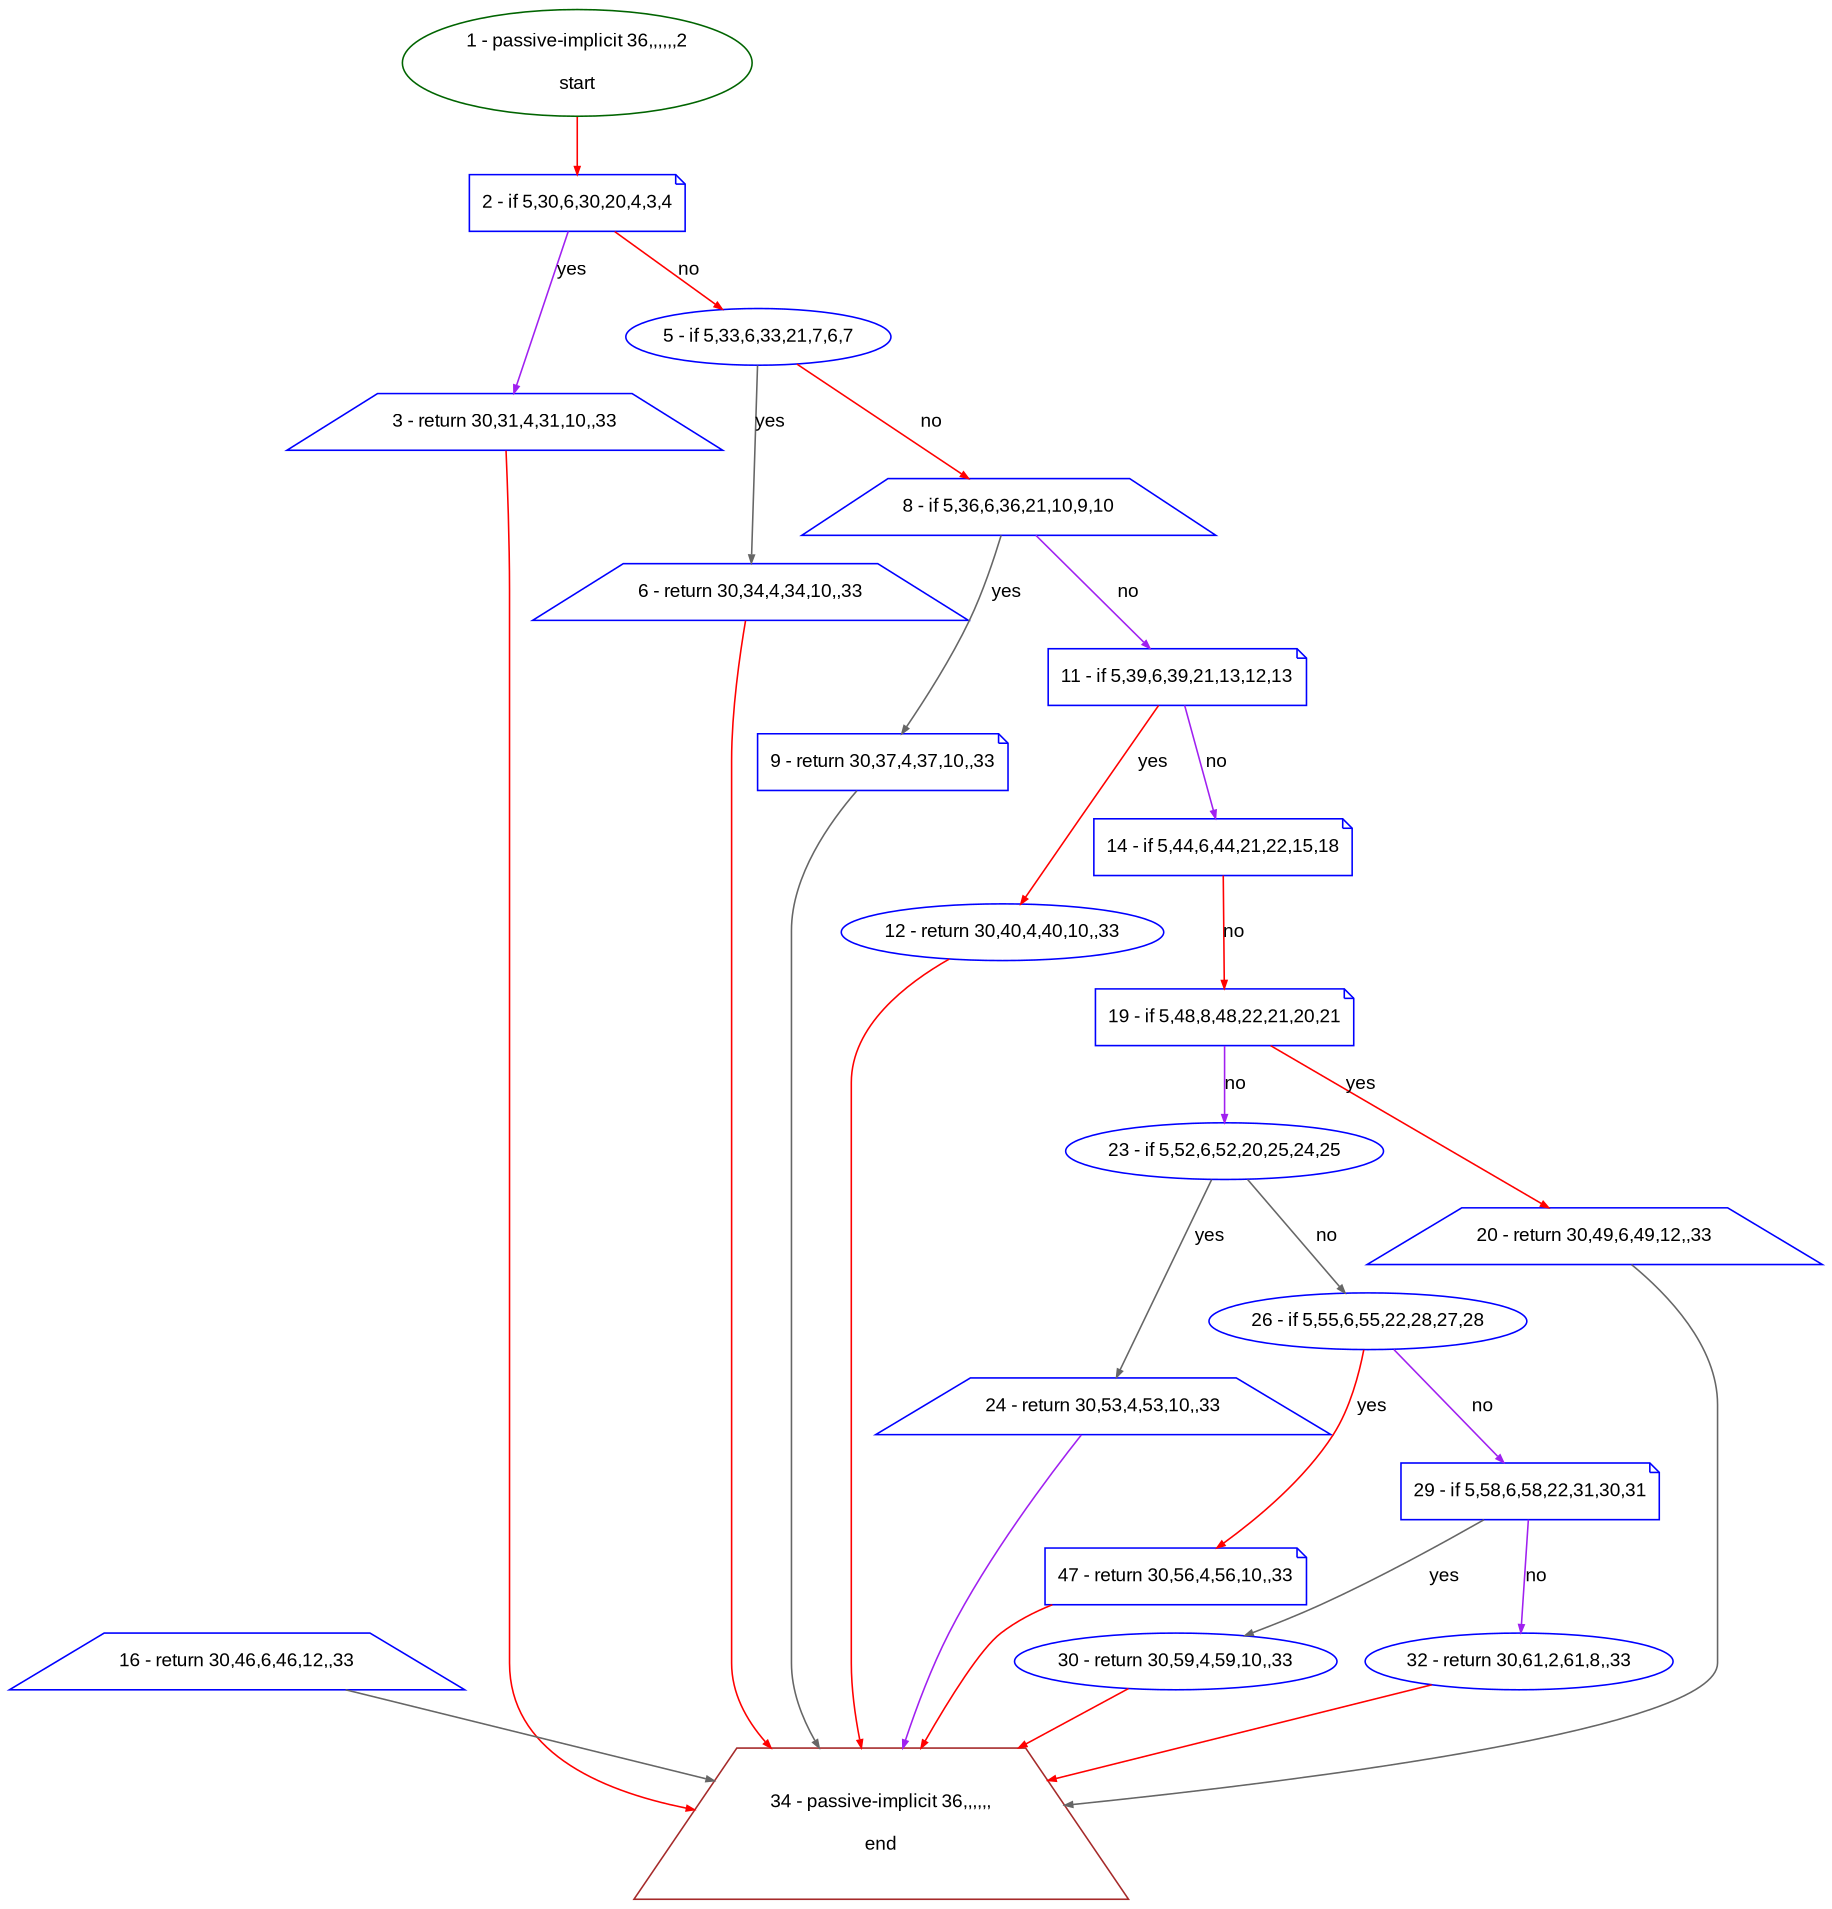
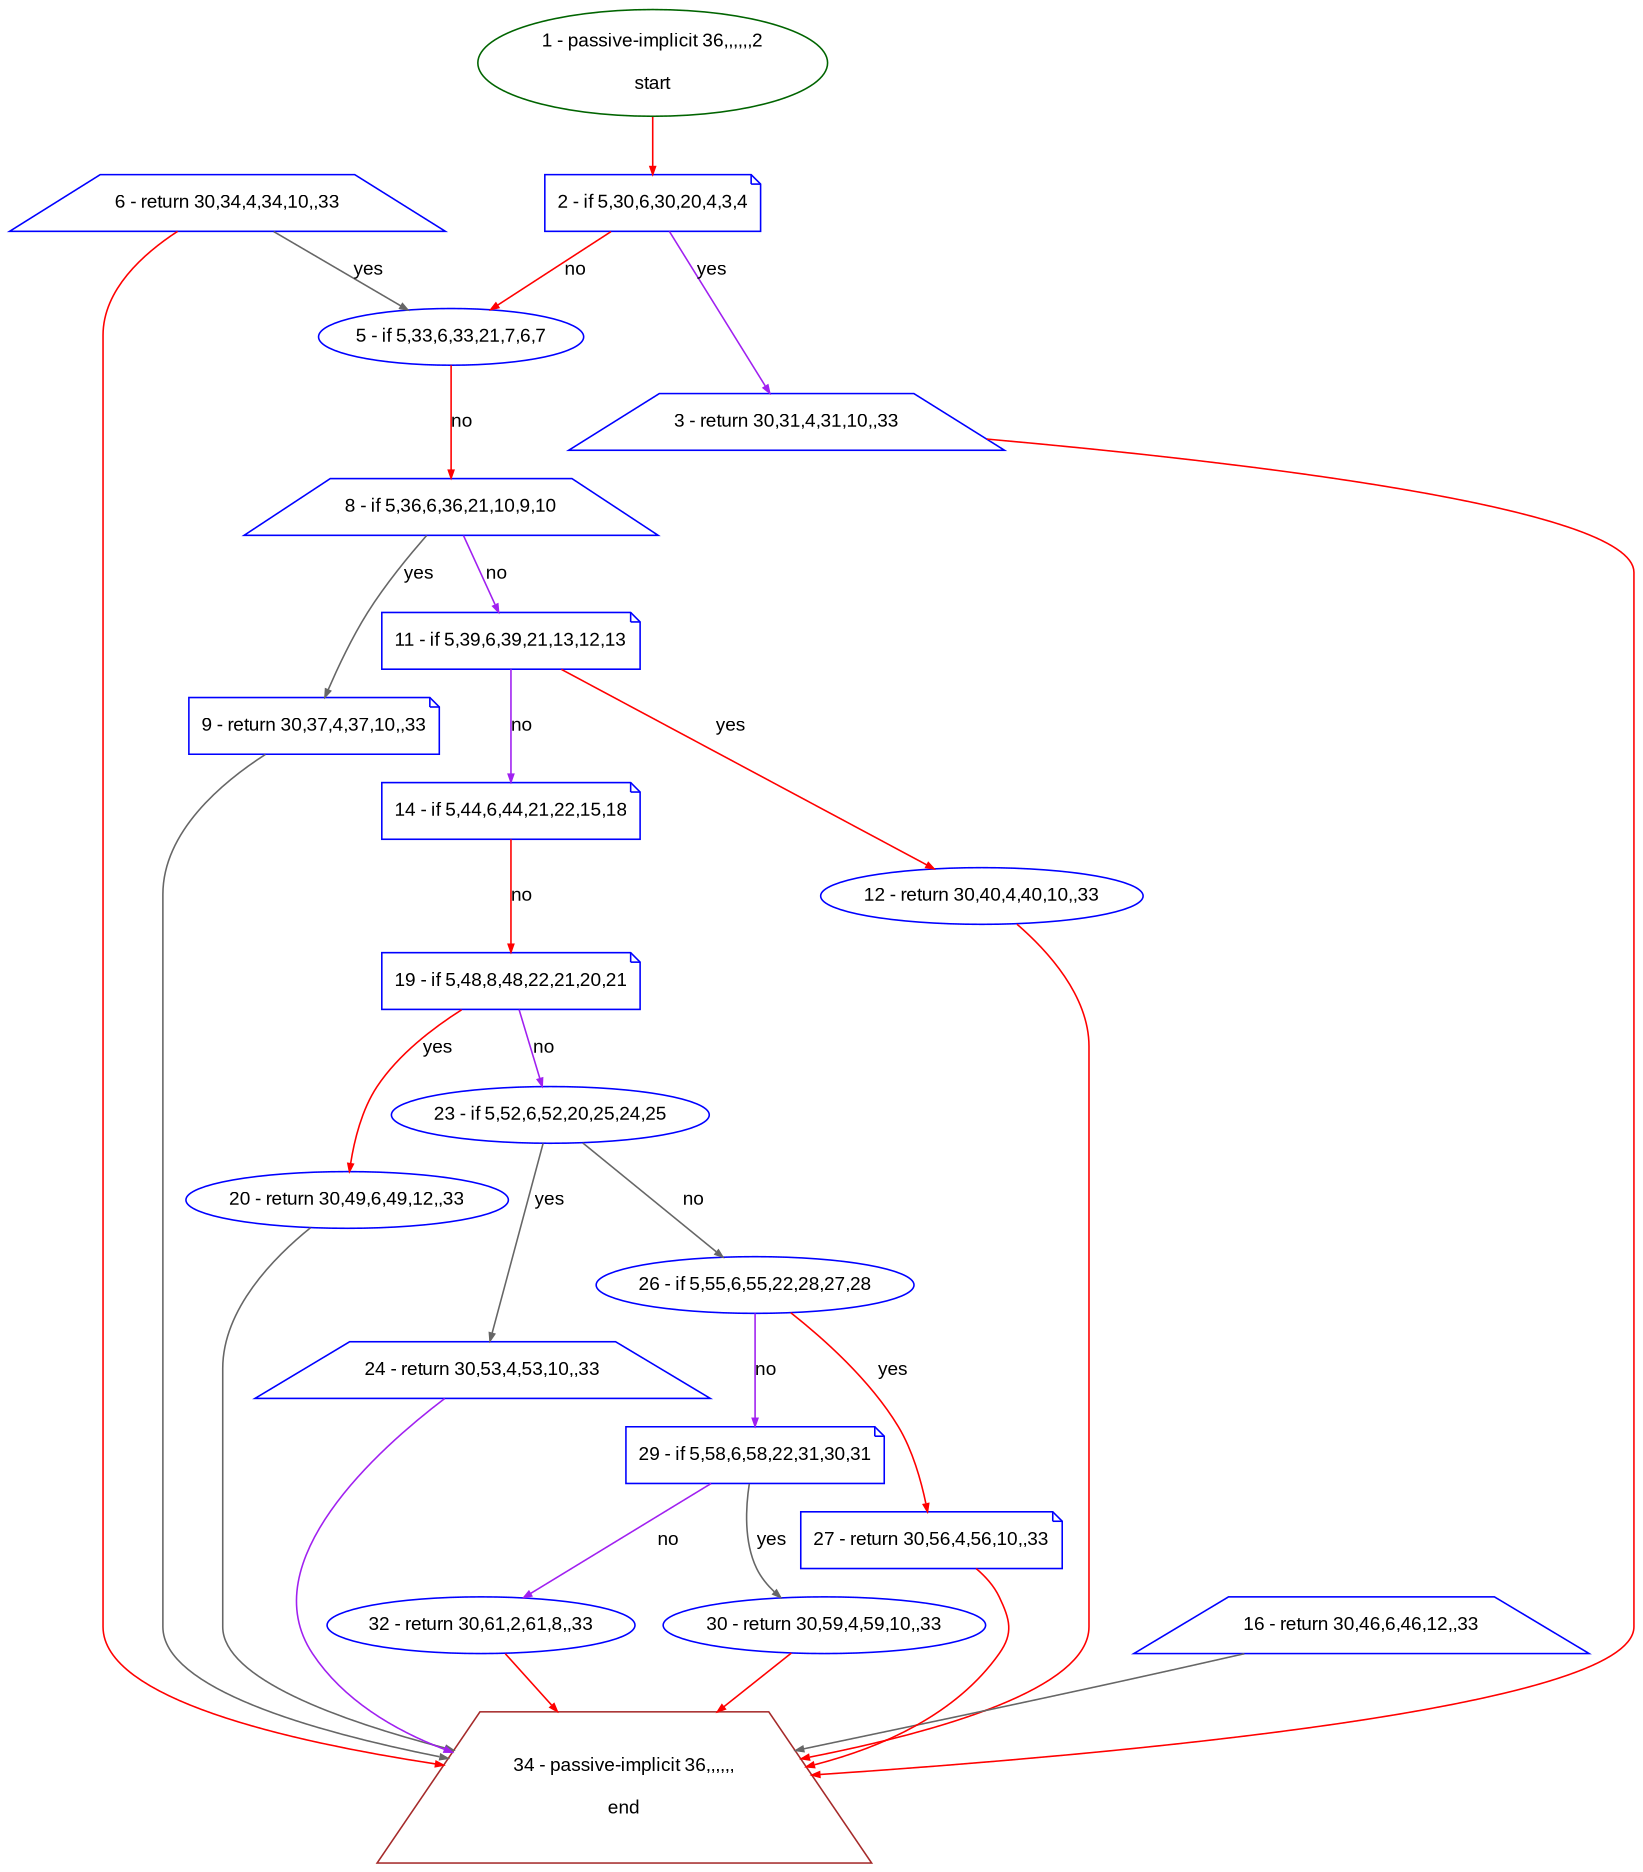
(755, 460) -> (337, 269)
(1595, 1236) -> (347, 1200)
(1176, 1576) -> (931, 1540)
